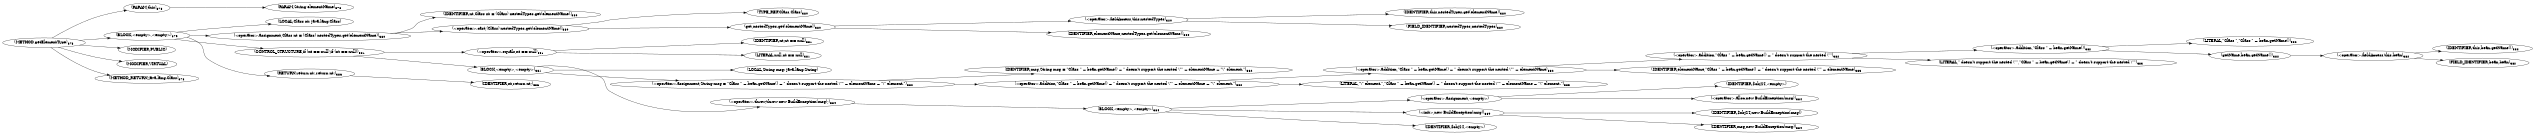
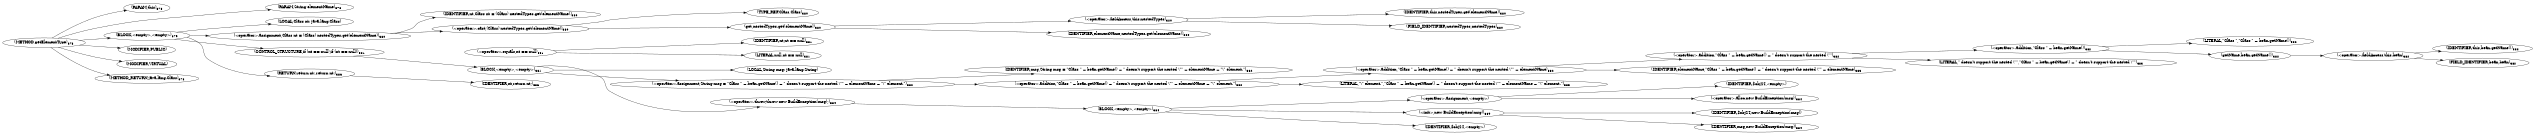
(216, 8) -> (162, 19)
(423, 52) -> none
